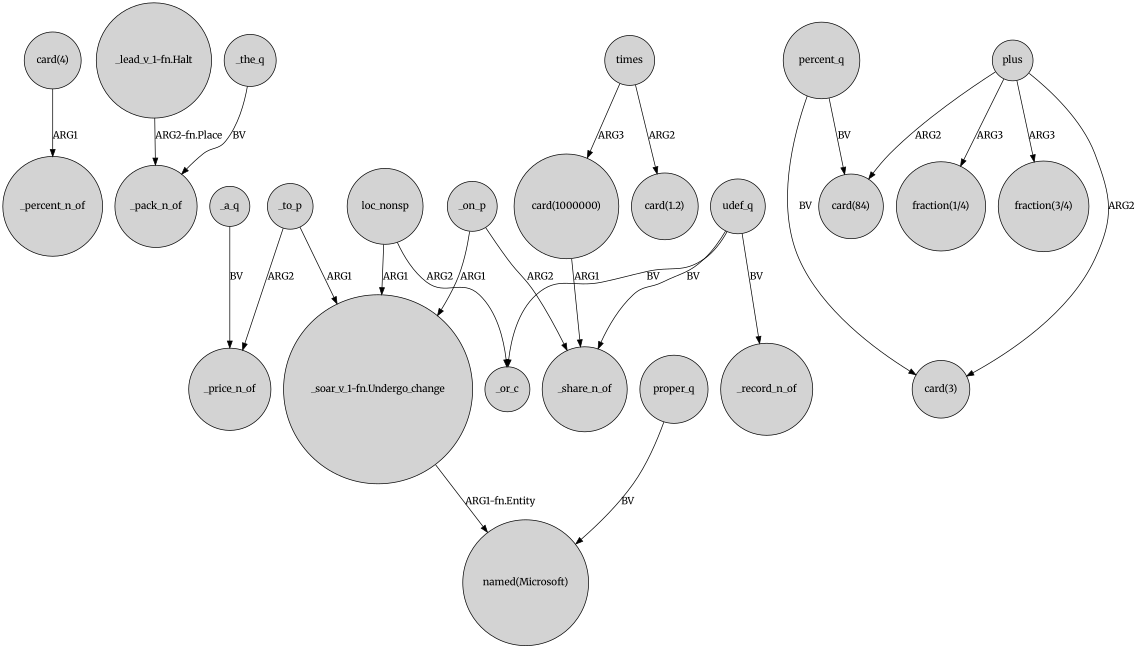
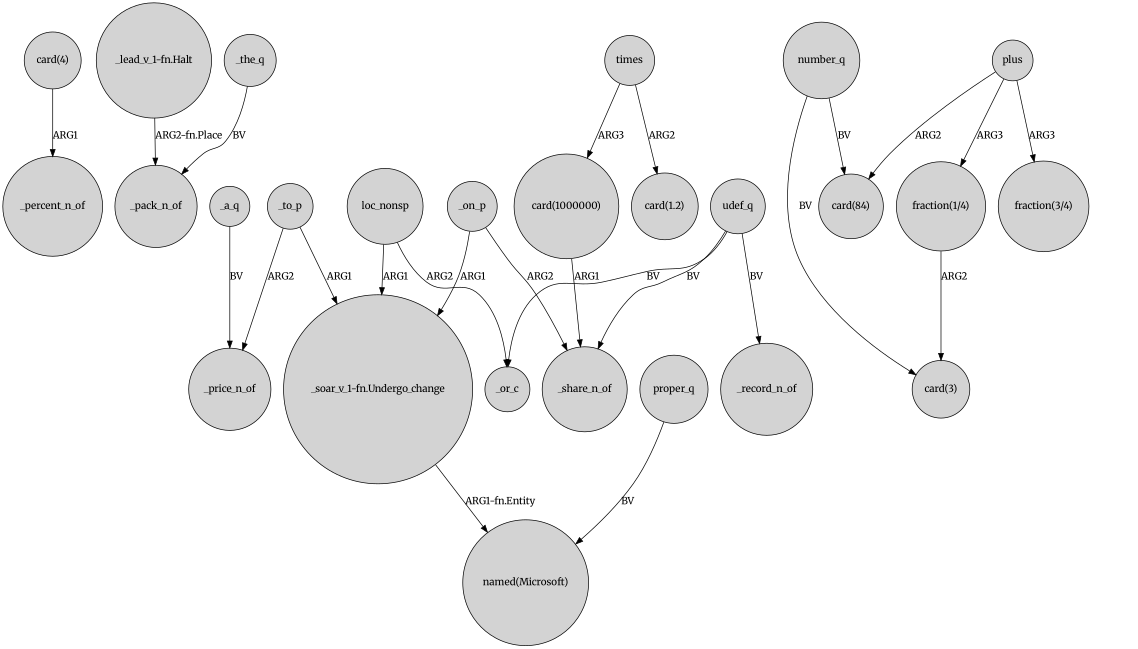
(822, 60) -> (822, 60)
(1103, 238) -> (941, 302)
